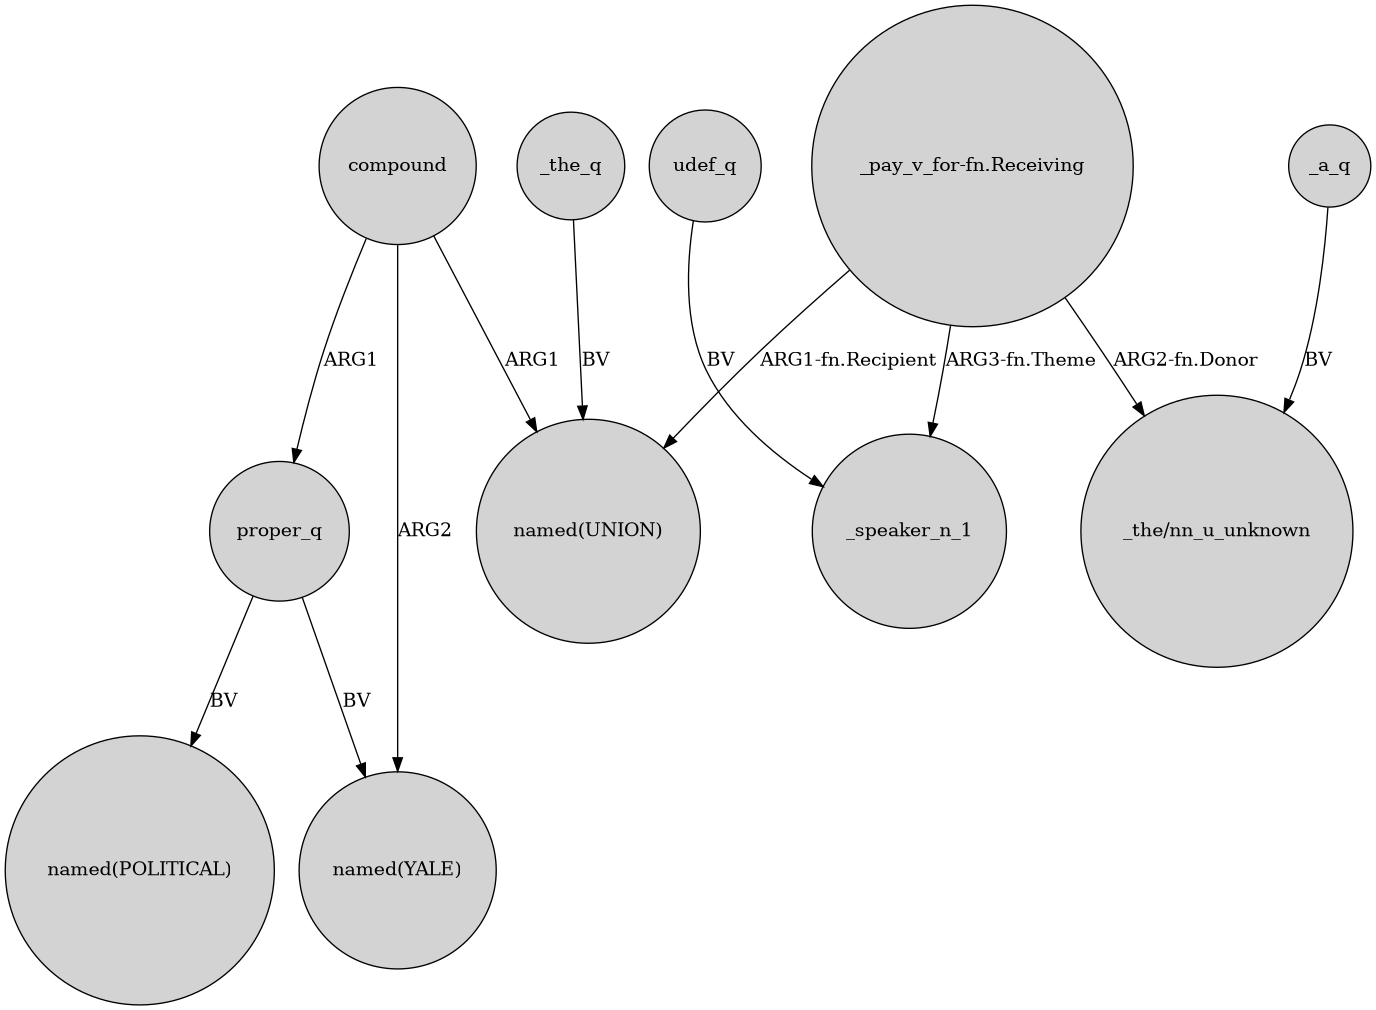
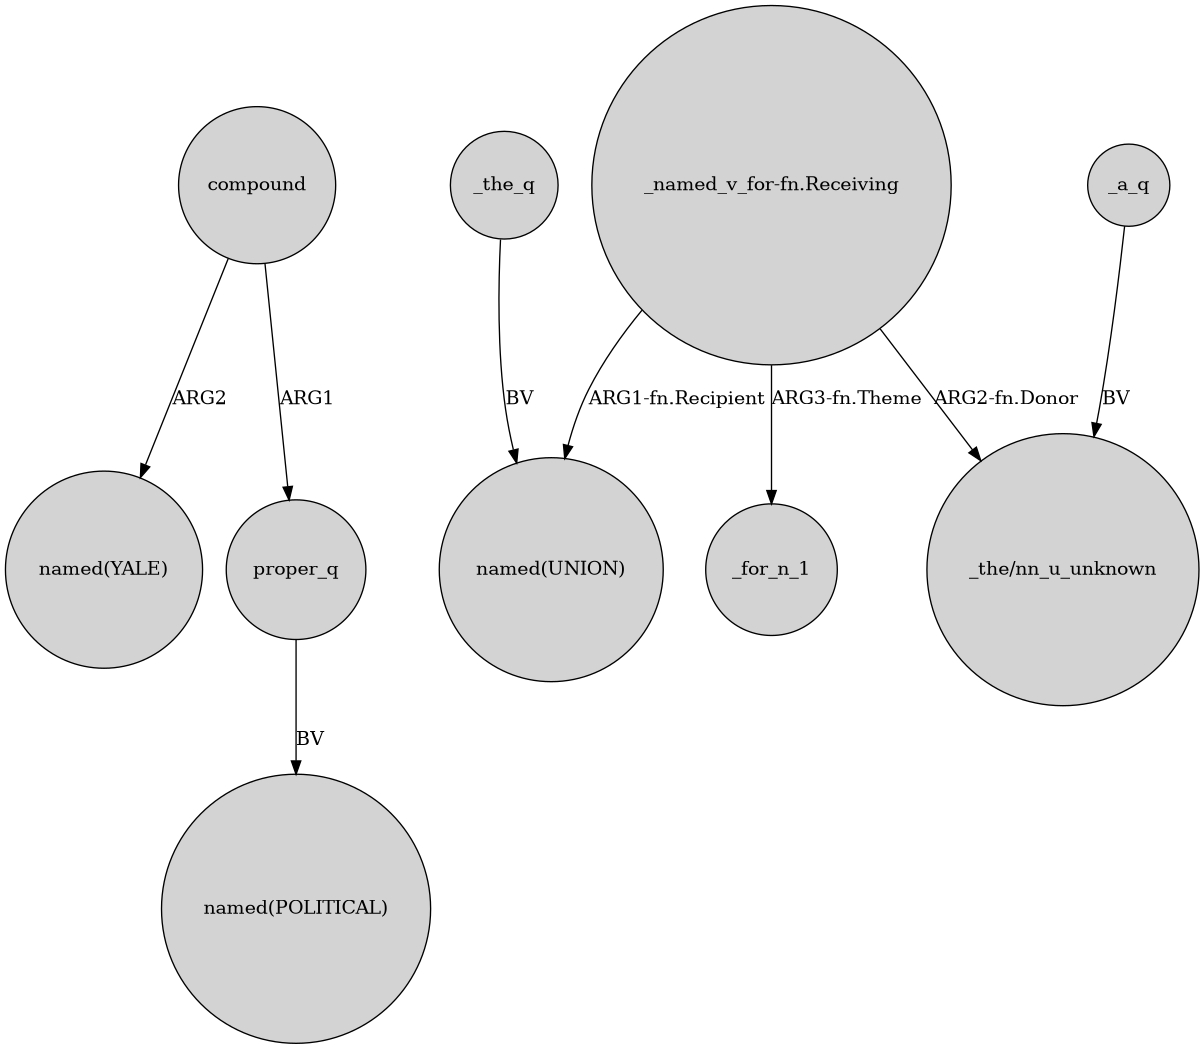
(705, 166) -> none
(972, 166) -> (772, 185)
(482, 328) -> none
(909, 531) -> (772, 570)
(332, 681) -> none
